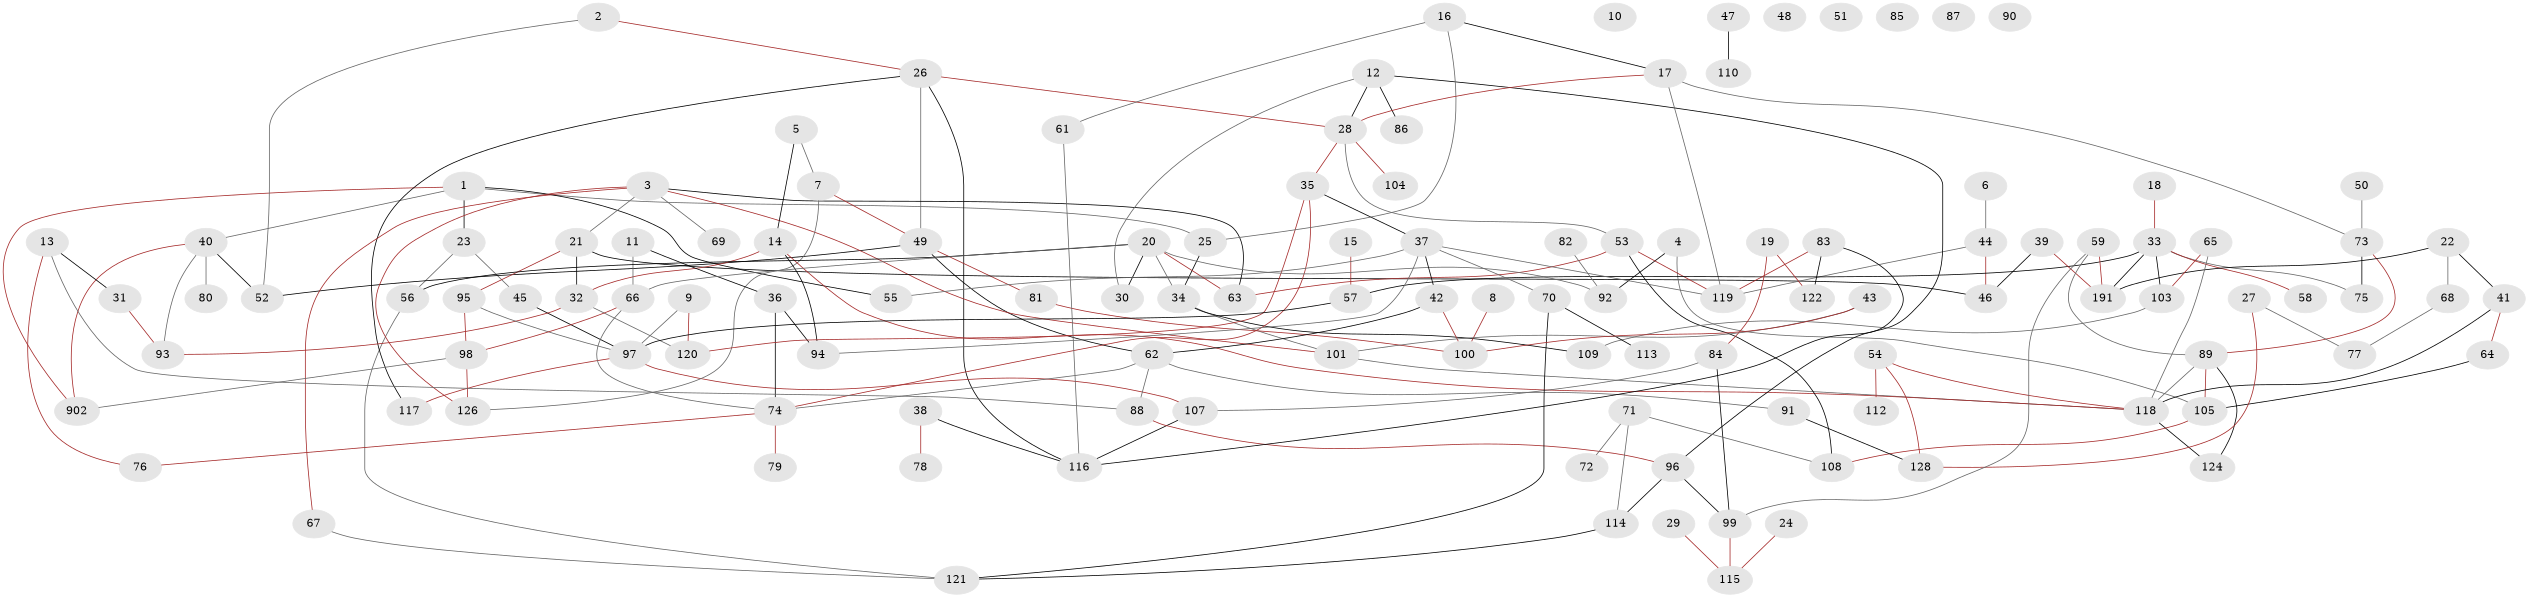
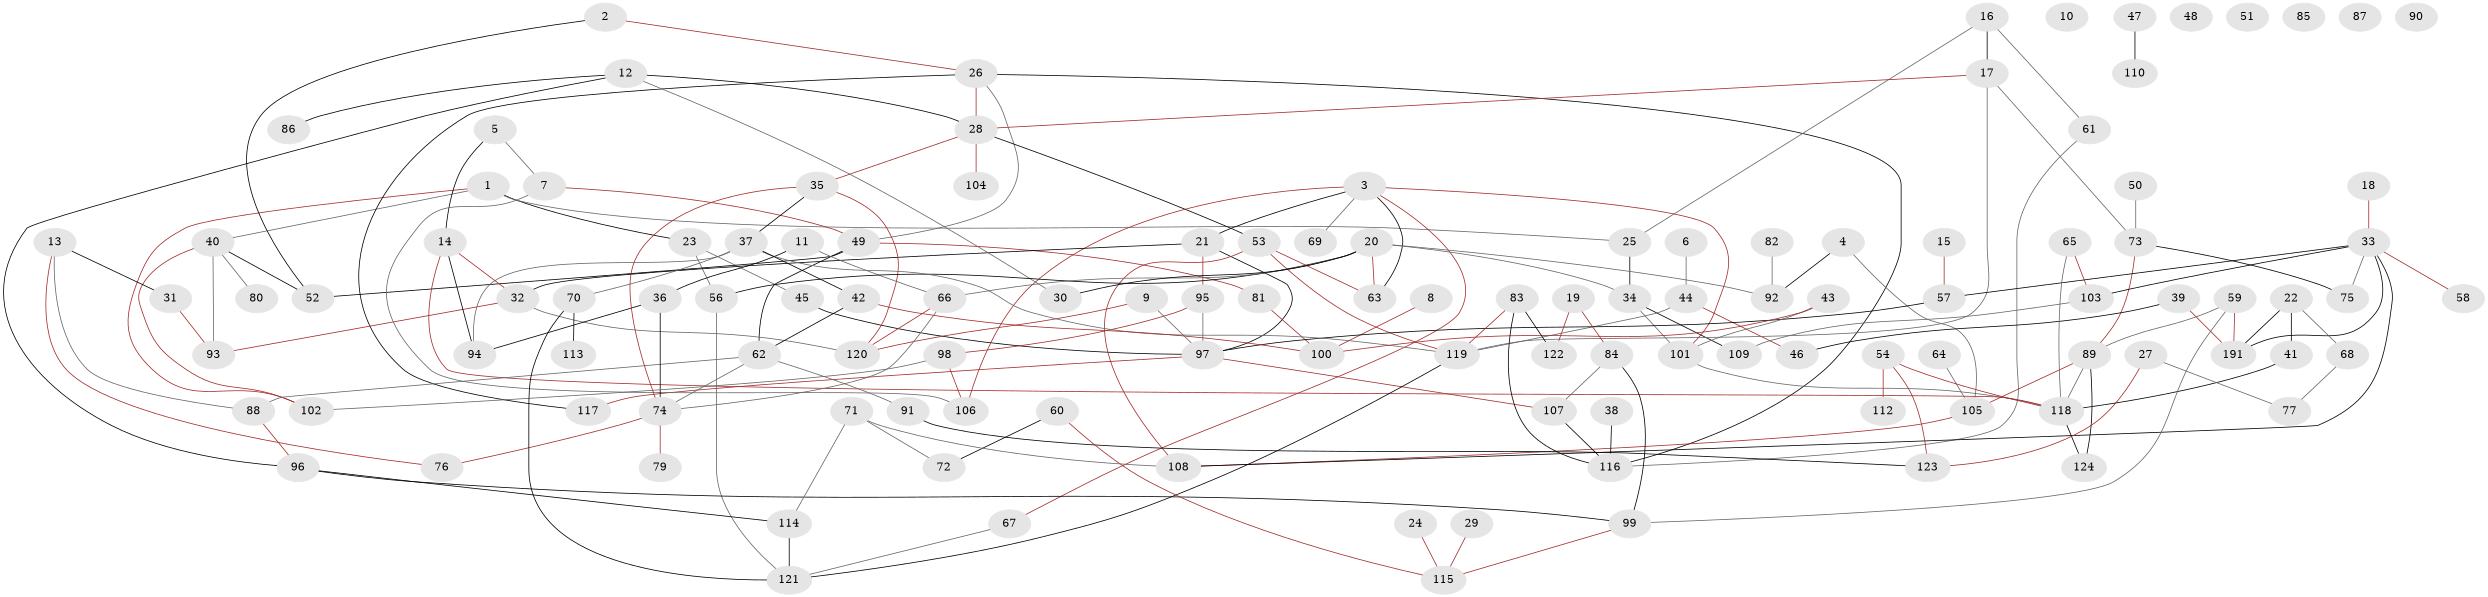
(337, 73) -> (327, 77)
(612, 214) -> (1282, 211)
(1454, 220) -> (1119, 183)
(1313, 278) -> (1292, 299)
(891, 299) -> none
(2496, 327) -> none
(559, 329) -> (906, 324)
(1746, 342) -> (1109, 303)
(2348, 388) -> (1953, 378)
(77, 411) -> (311, 411)
(468, 411) -> (966, 411)
none -> (1057, 411)
none -> (1861, 443)
(921, 468) -> none
(1921, 468) -> (1928, 468)
none -> (1139, 509)
